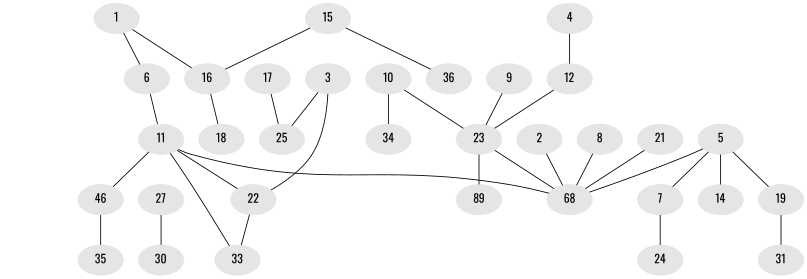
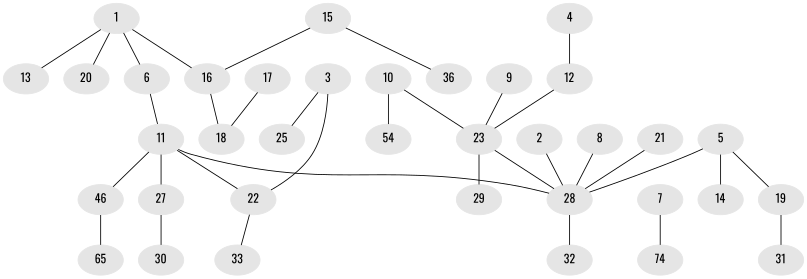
none -> (26, 79)
none -> (86, 79)
(275, 109) -> (245, 109)
(388, 139) -> (388, 139)
(691, 169) -> none
(201, 199) -> (161, 170)
(479, 200) -> (479, 200)
(570, 200) -> (570, 200)
(101, 260) -> (101, 260)
none -> (570, 260)
(660, 260) -> (660, 260)
